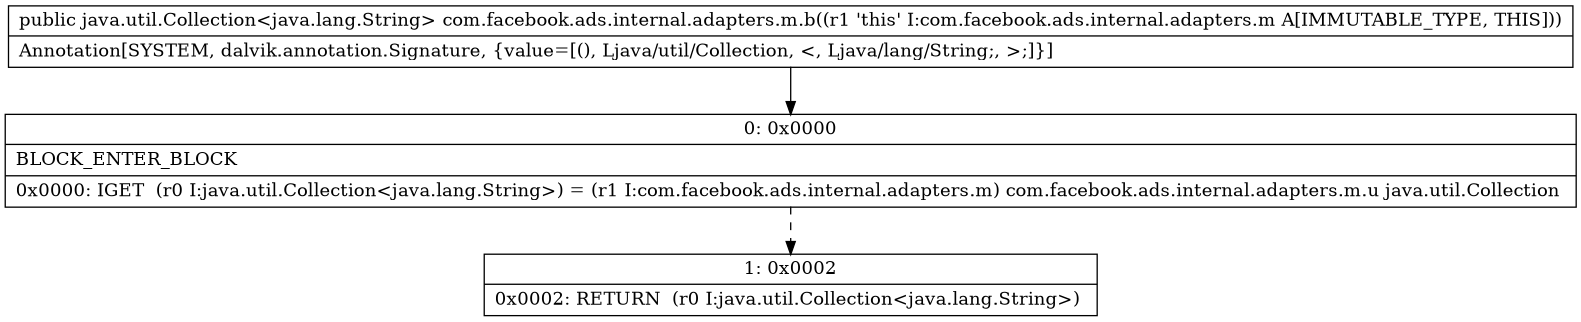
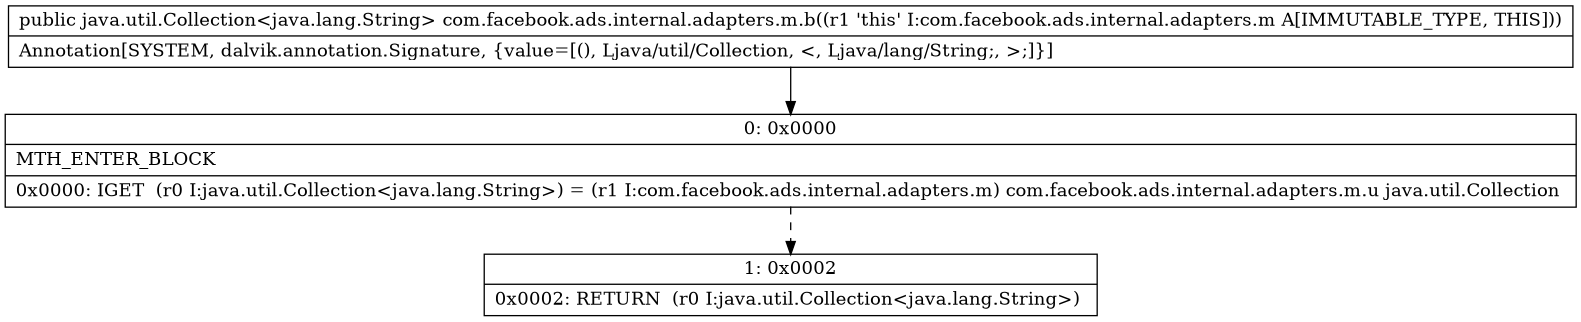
(127, 159) -> (116, 159)
